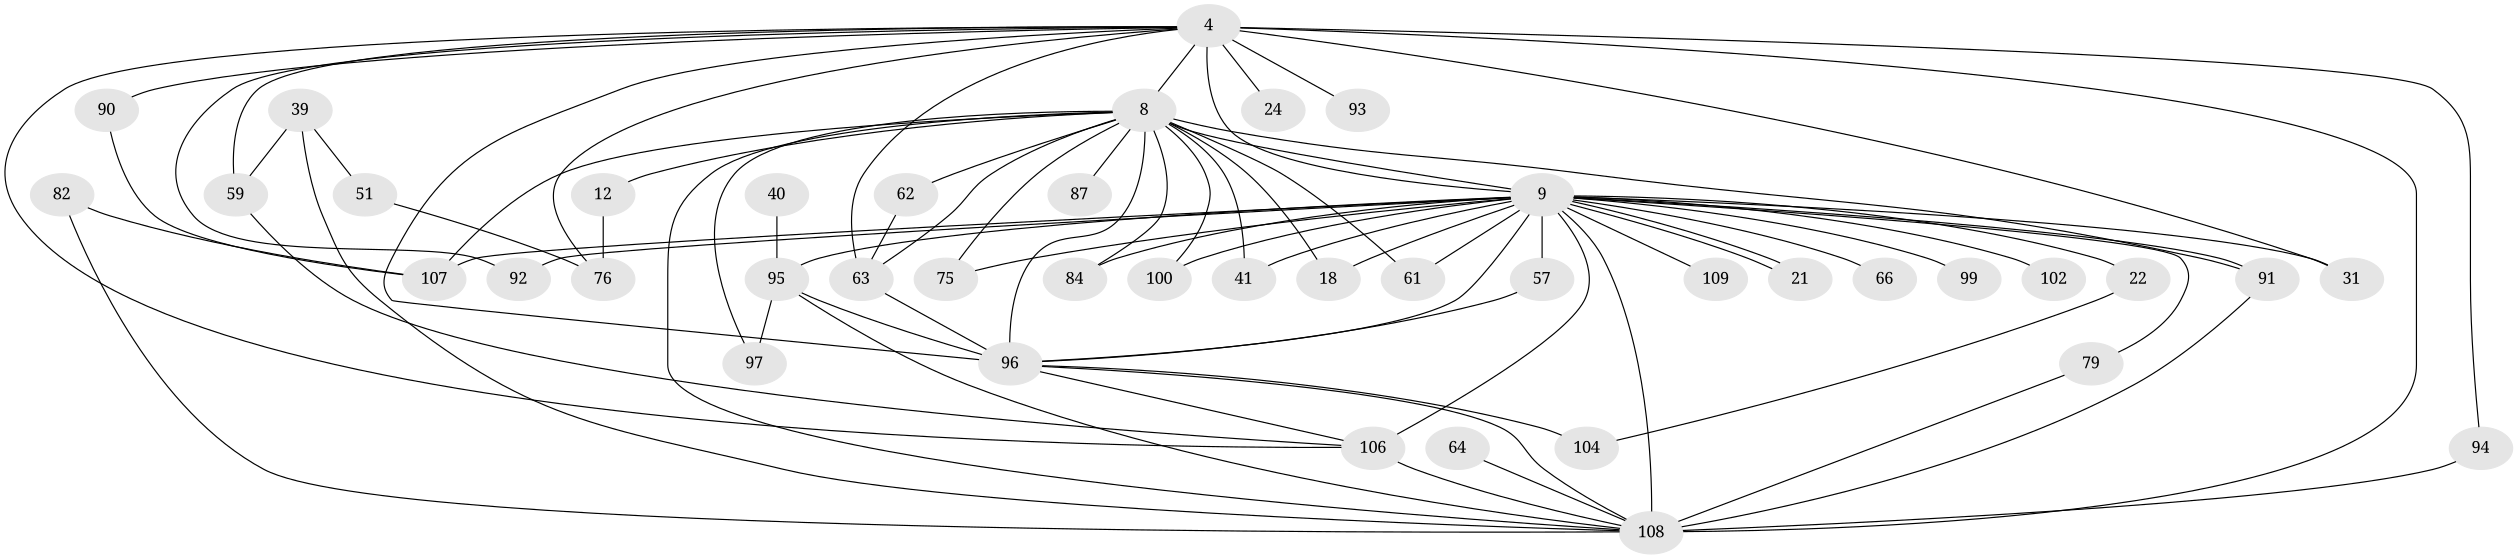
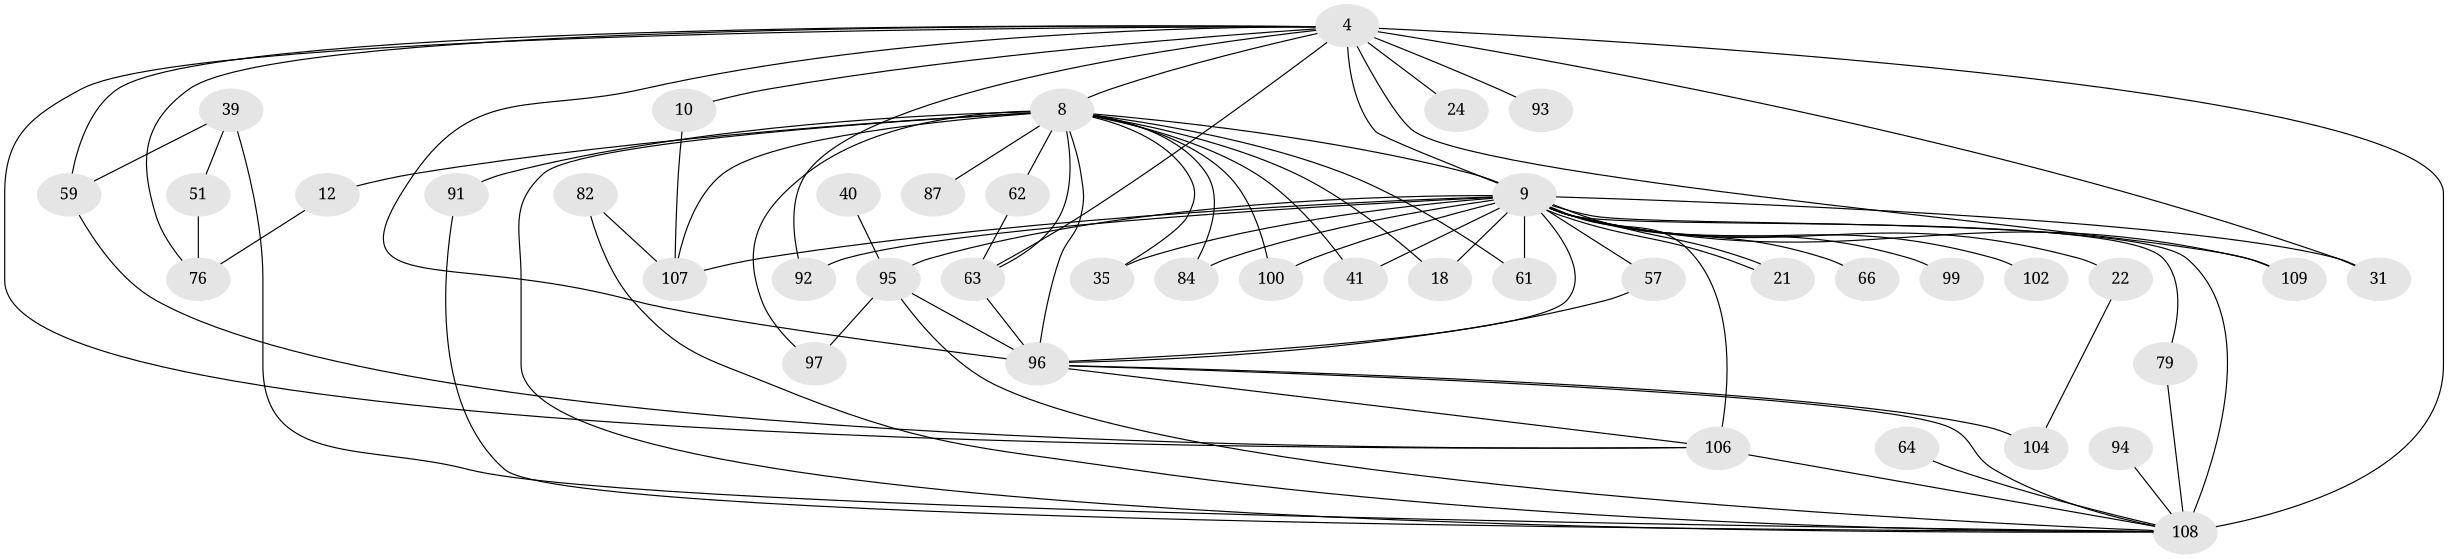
(2013, 52) -> (1765, 197)
(107, 110) -> (684, 110)
(1910, 220) -> none
(946, 279) -> (1102, 279)
